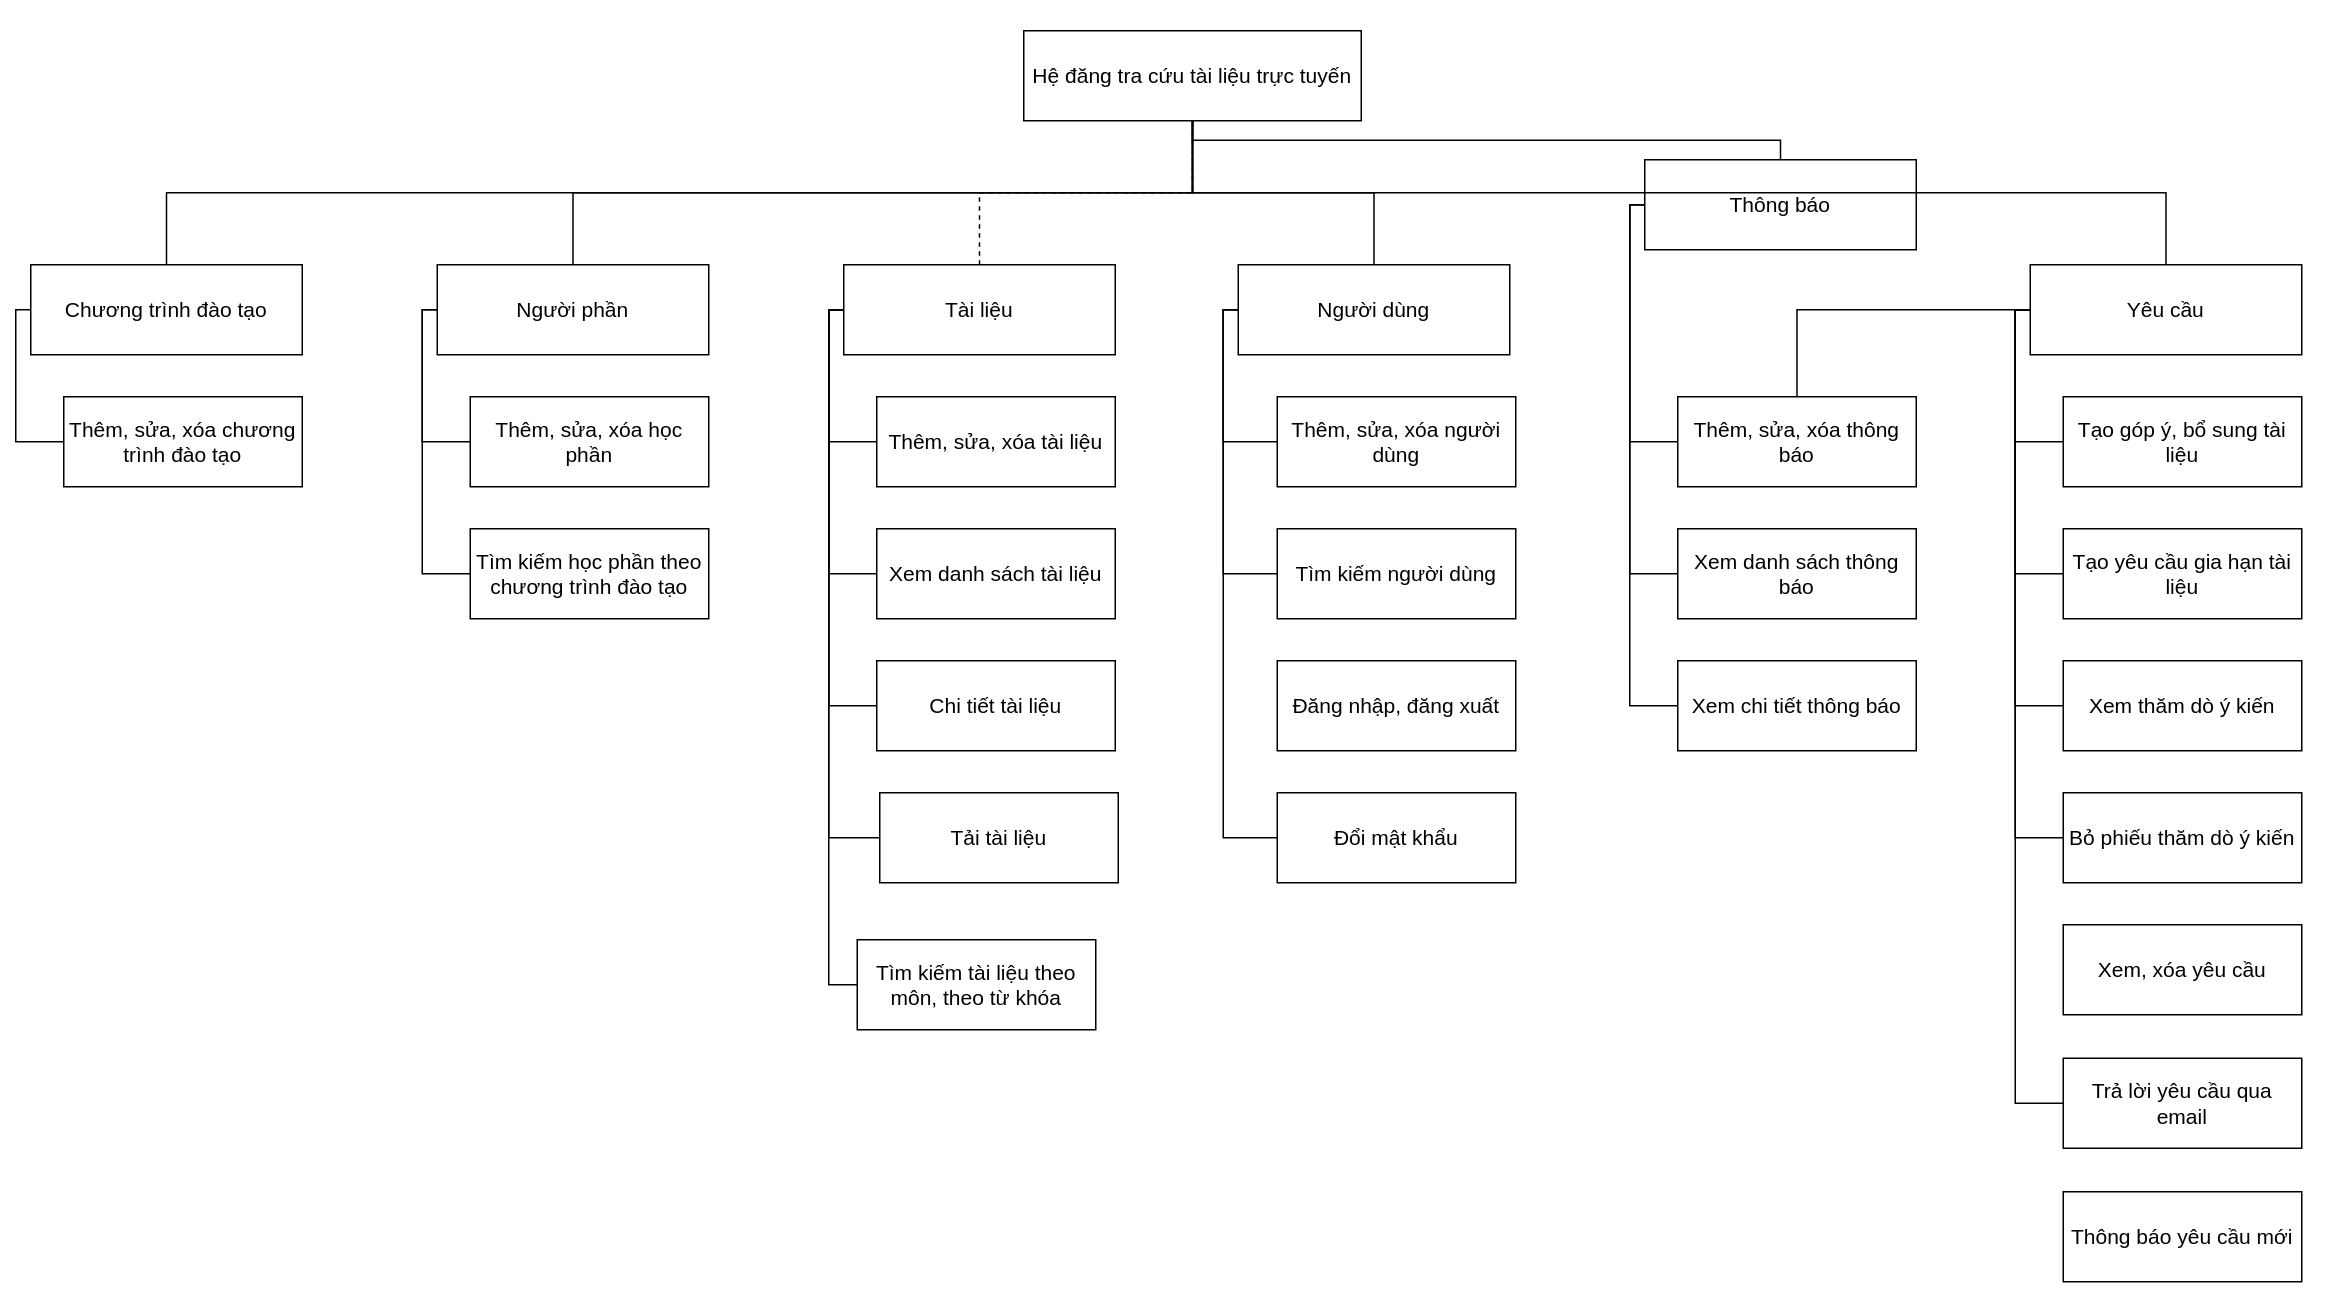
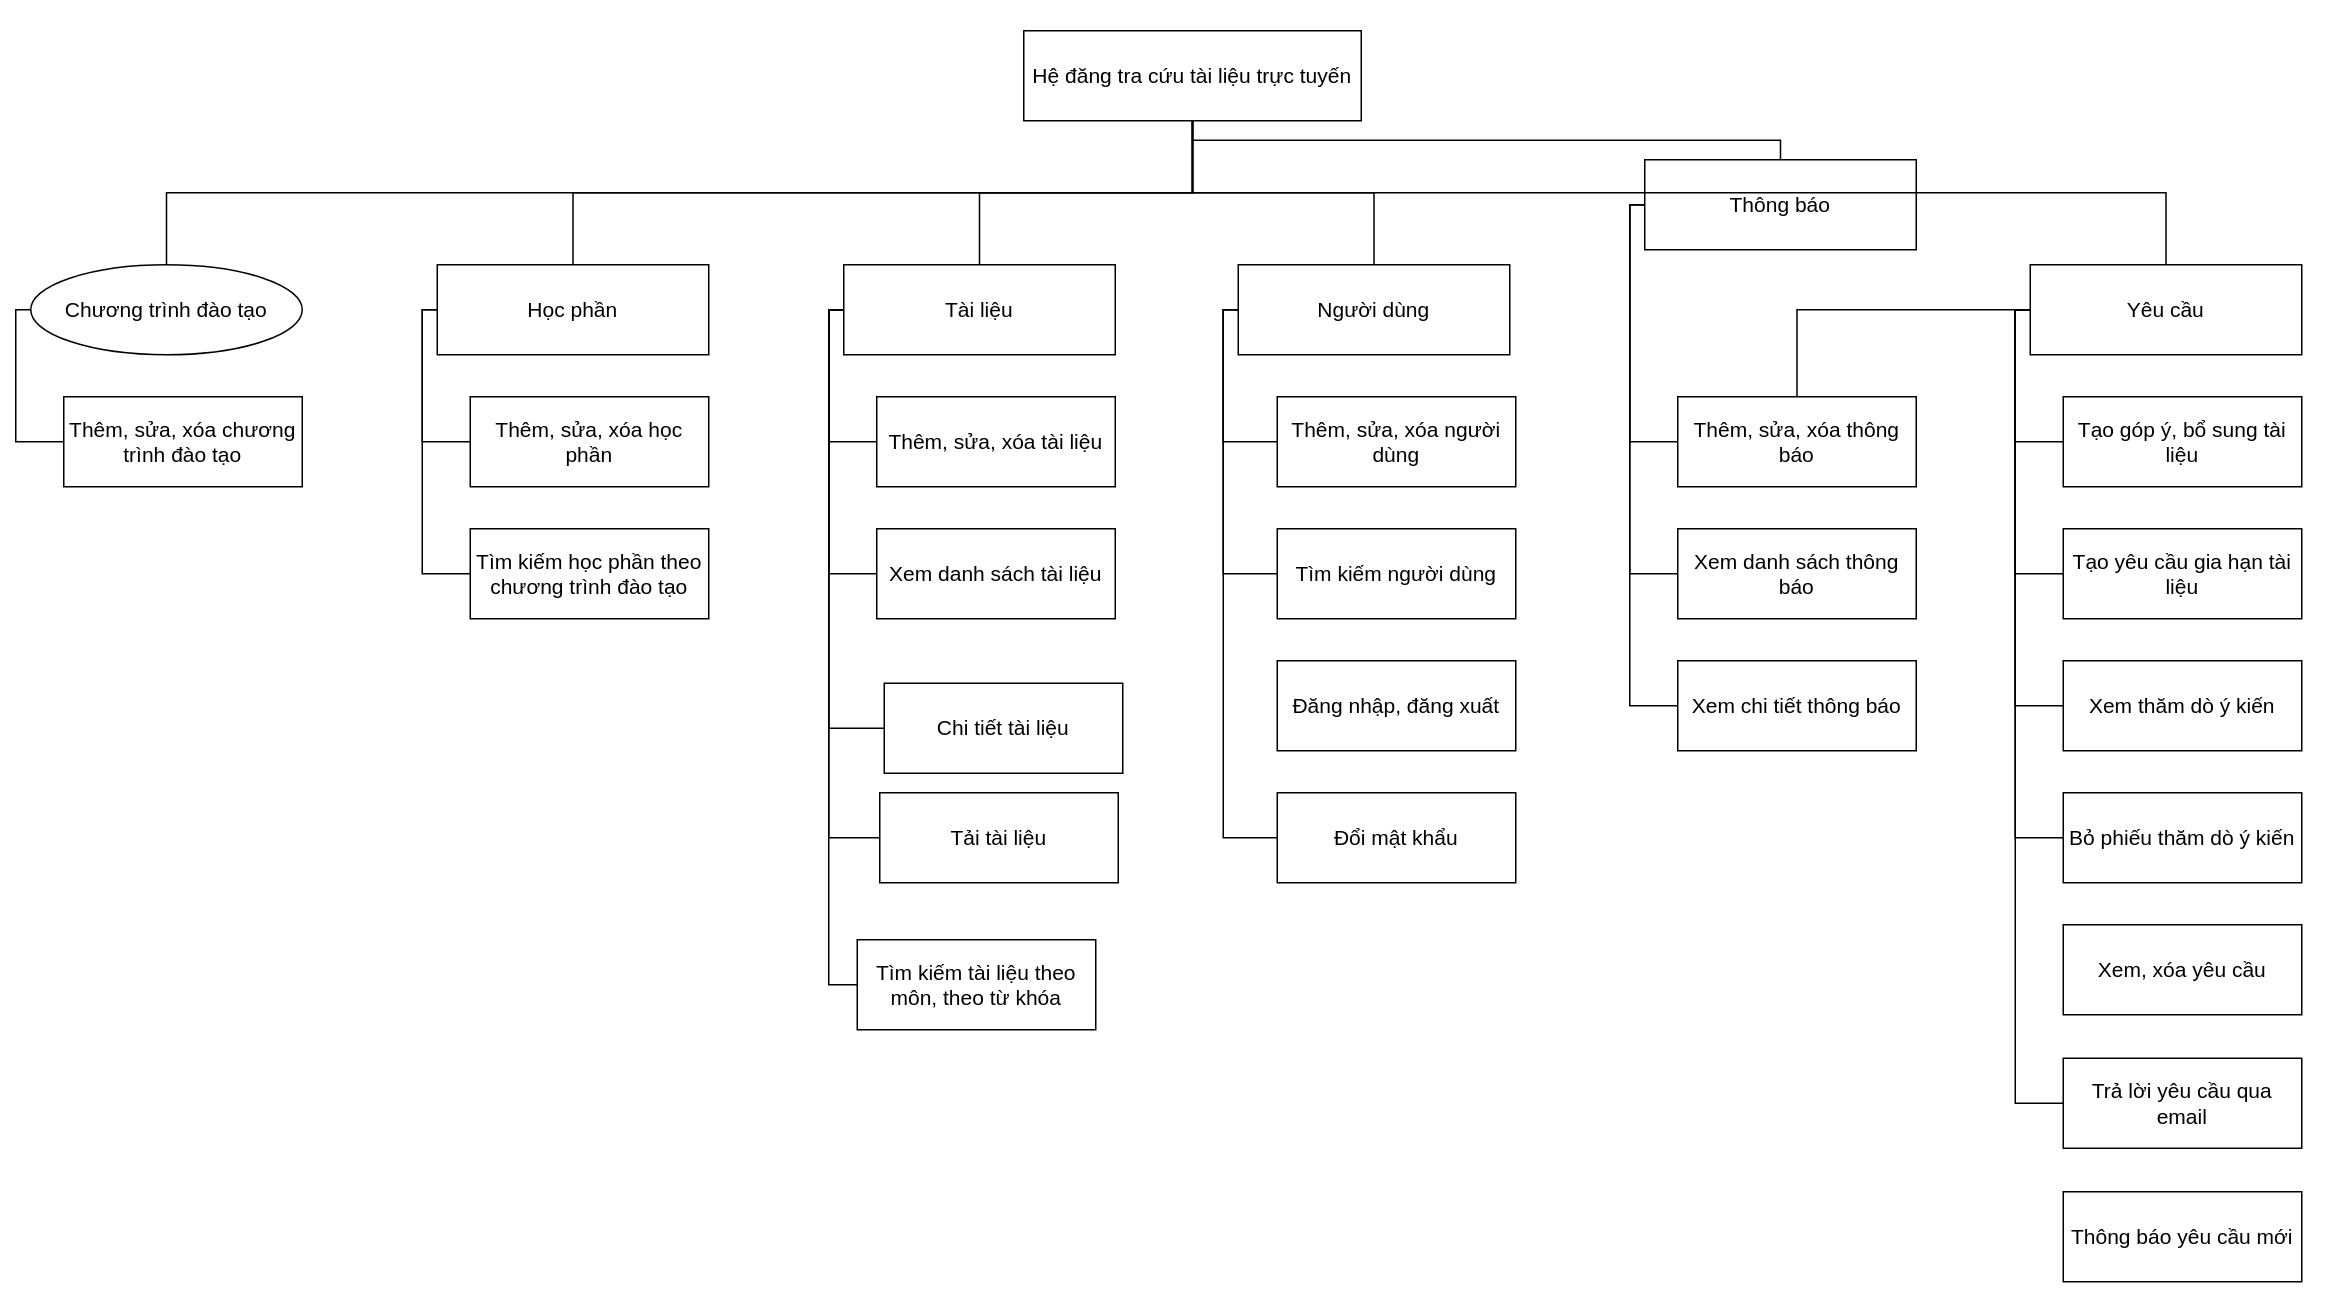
(980, 228) -> (980, 228)
(167, 310) -> (167, 310)
(573, 310) -> (573, 310)
(996, 706) -> (1004, 728)
